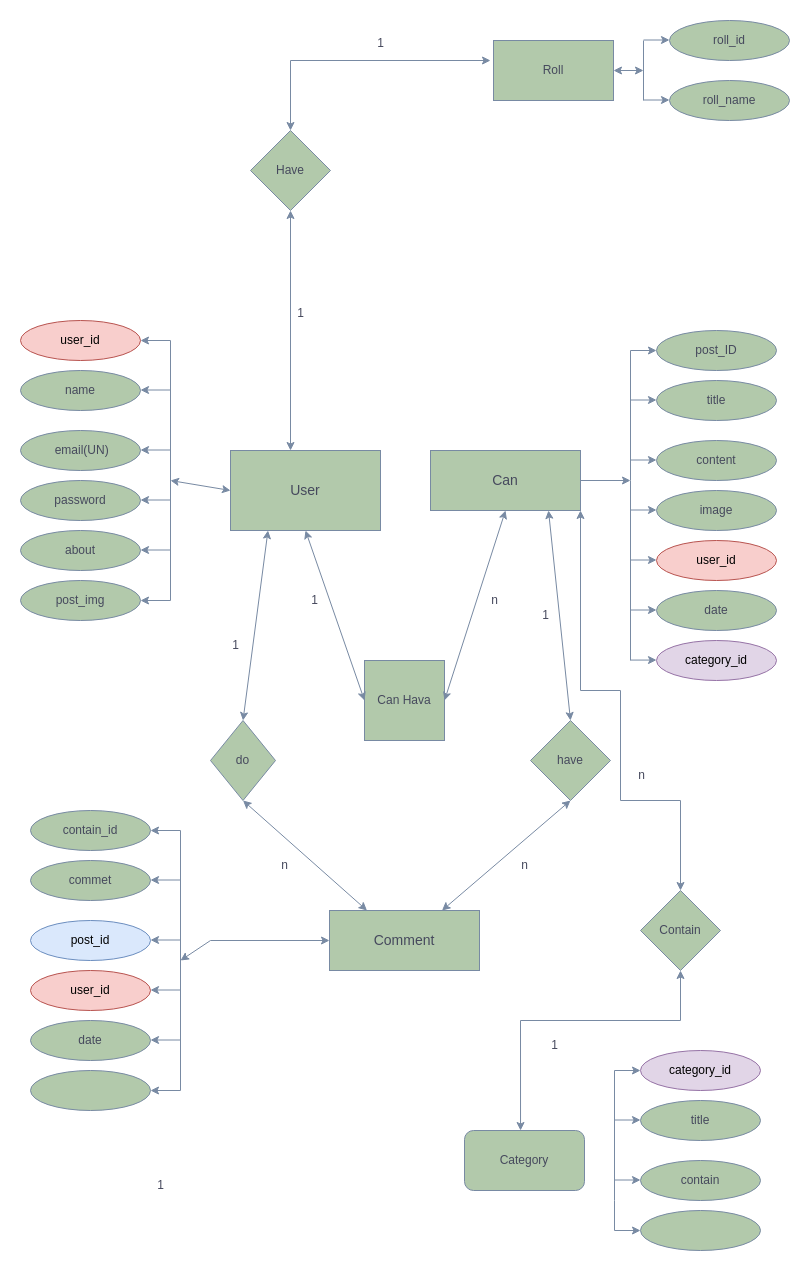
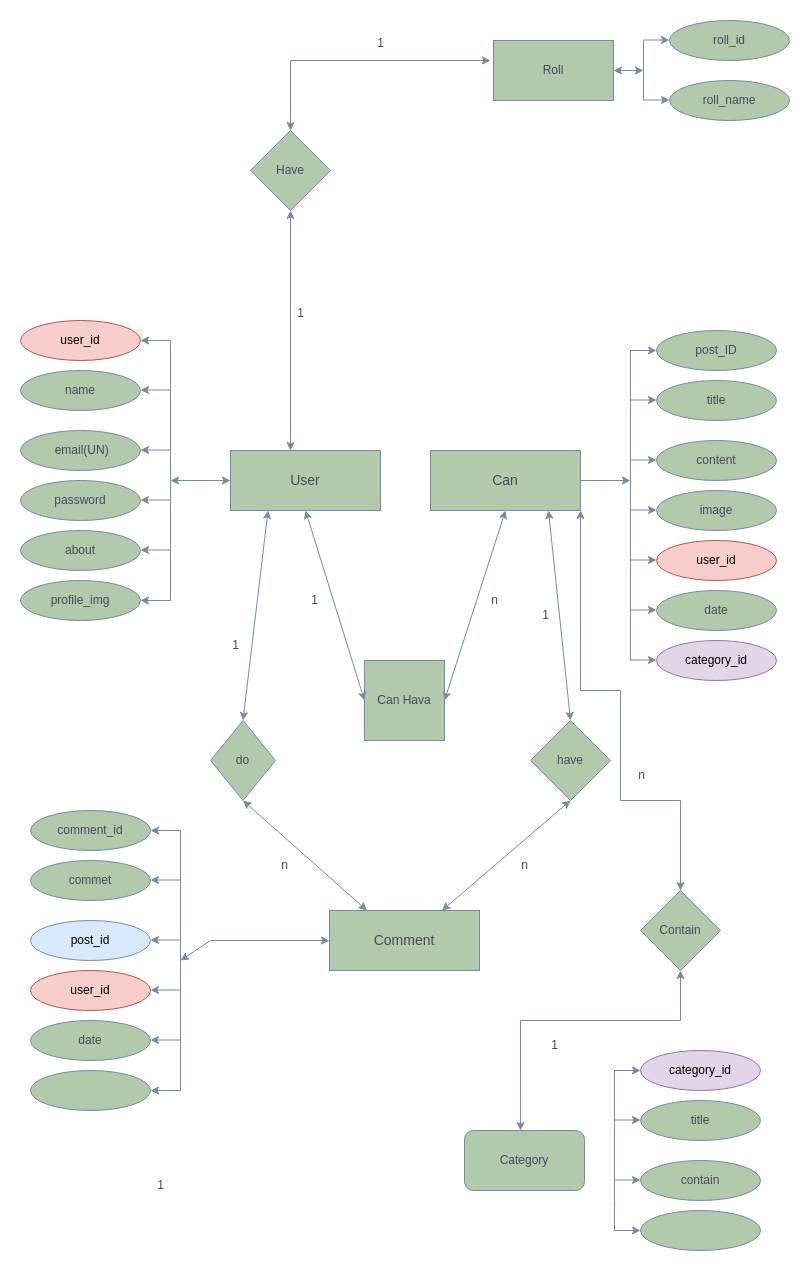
(306, 491) -> (306, 481)
(81, 601) -> (81, 601)
(91, 831) -> (91, 831)
